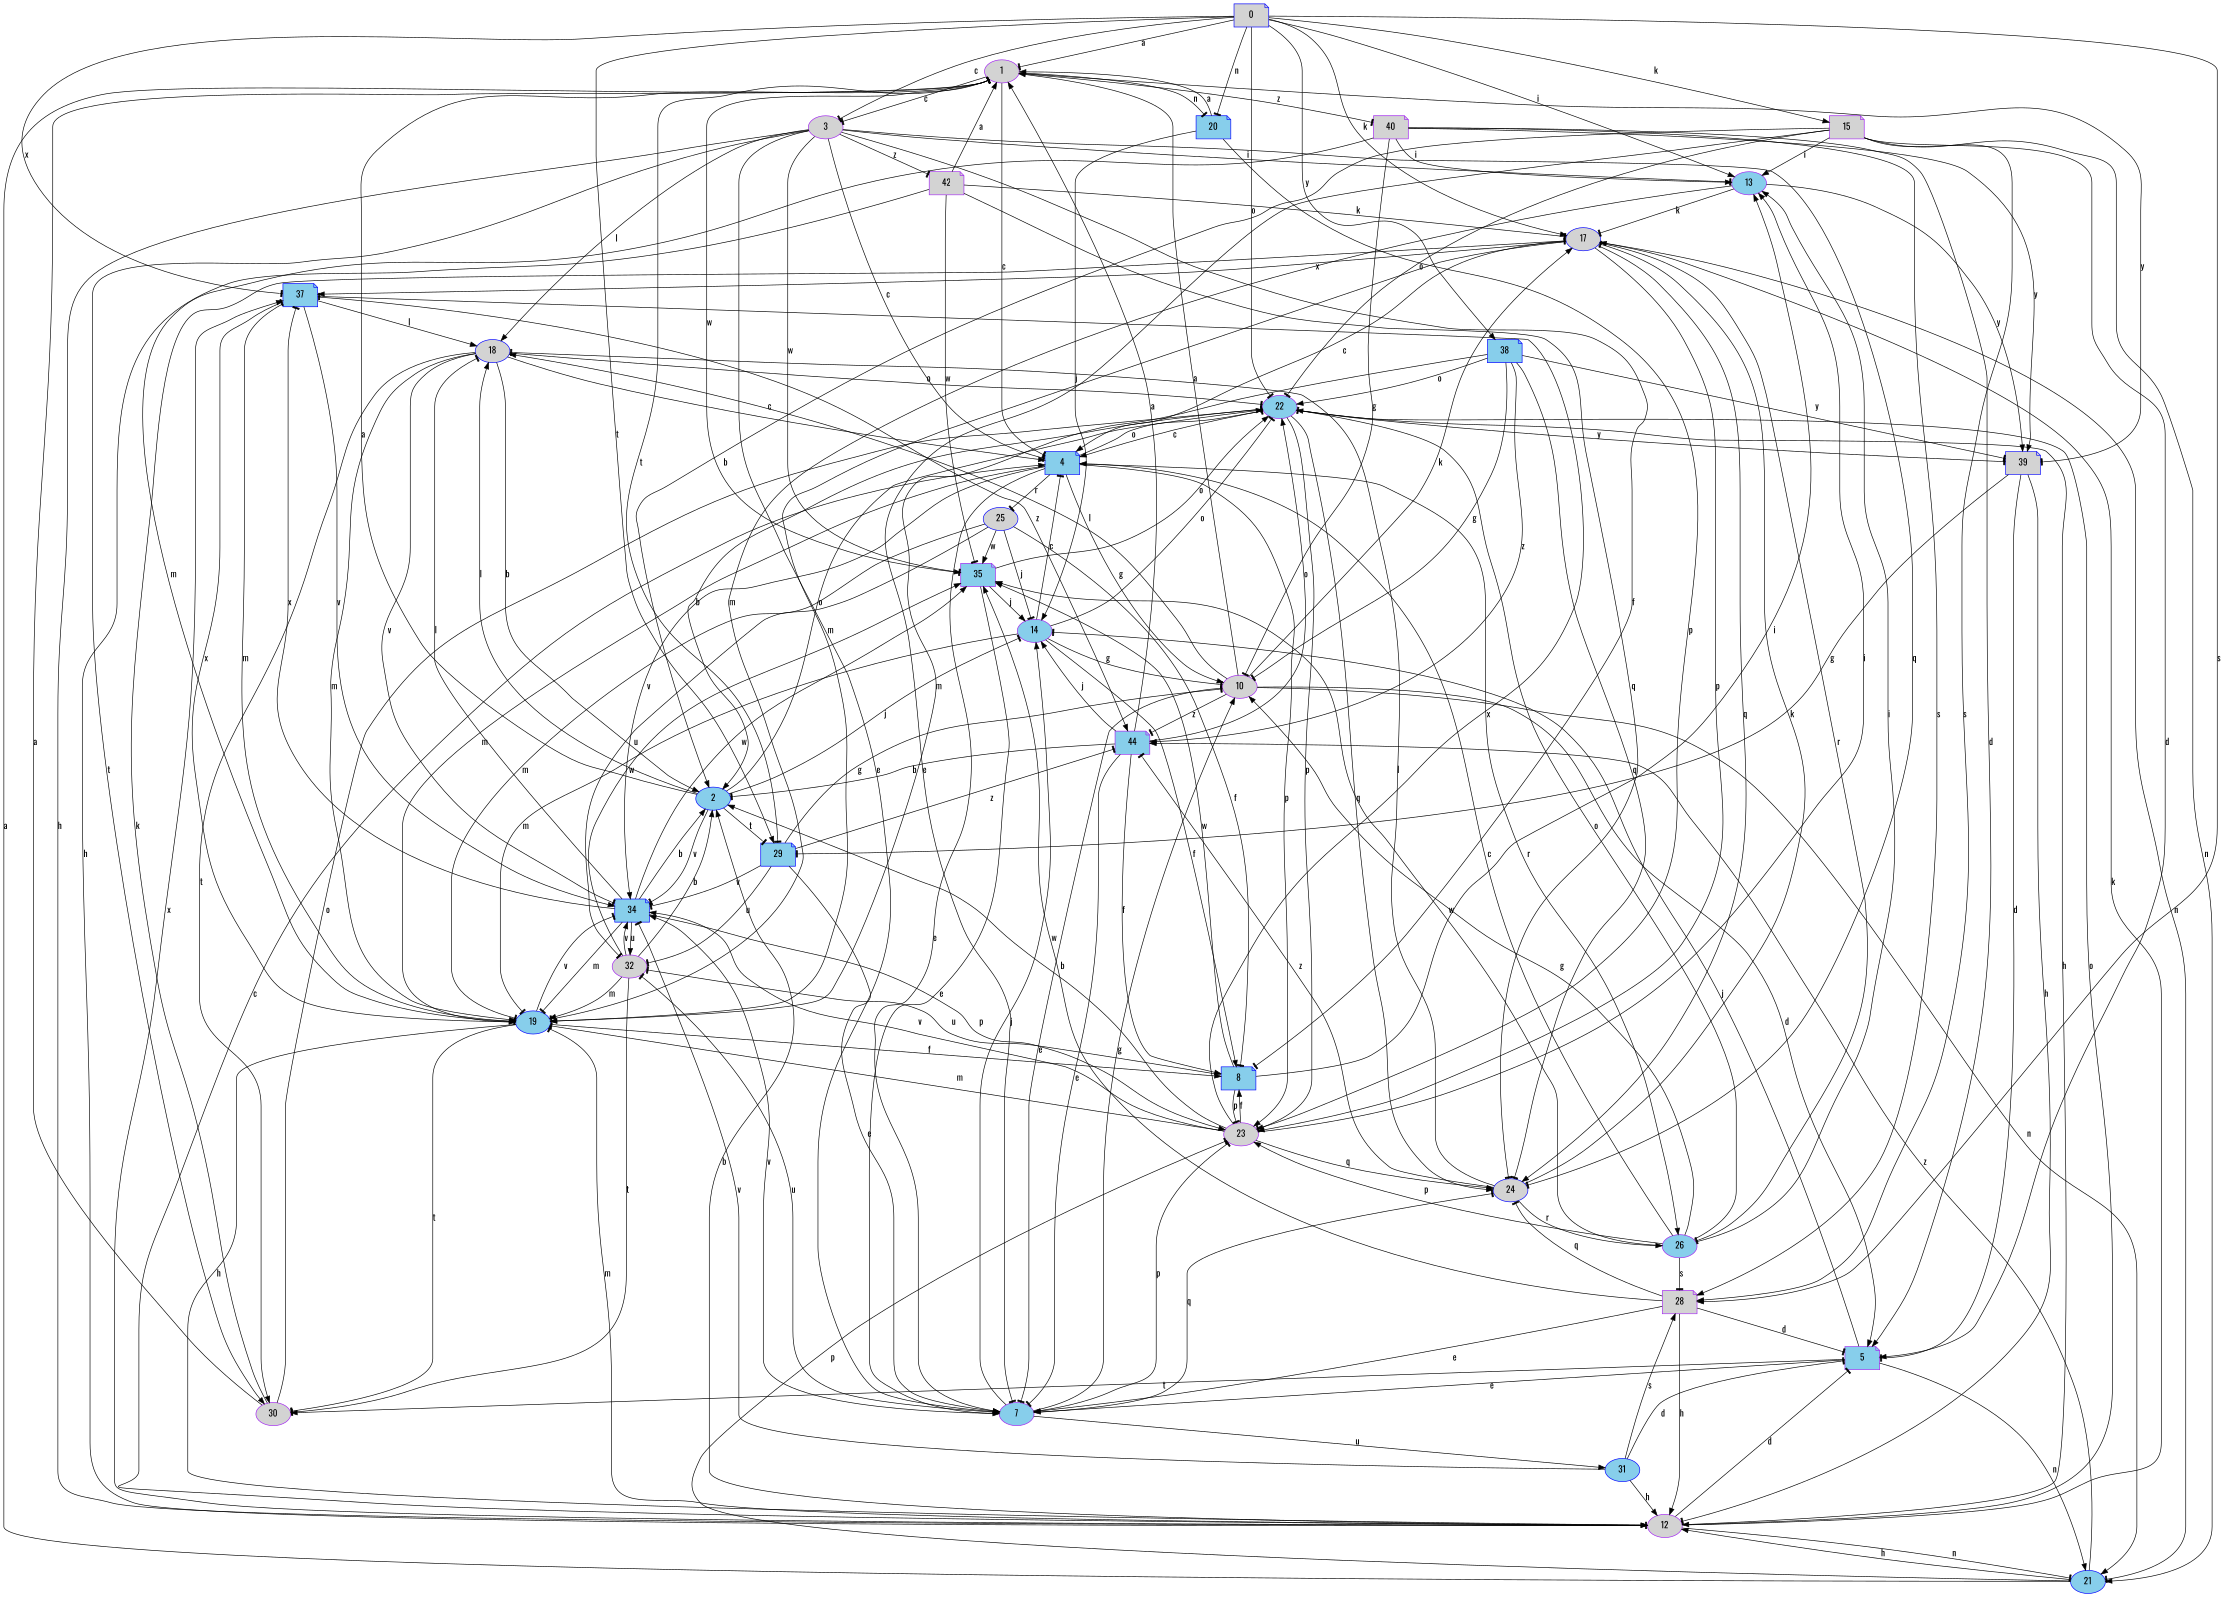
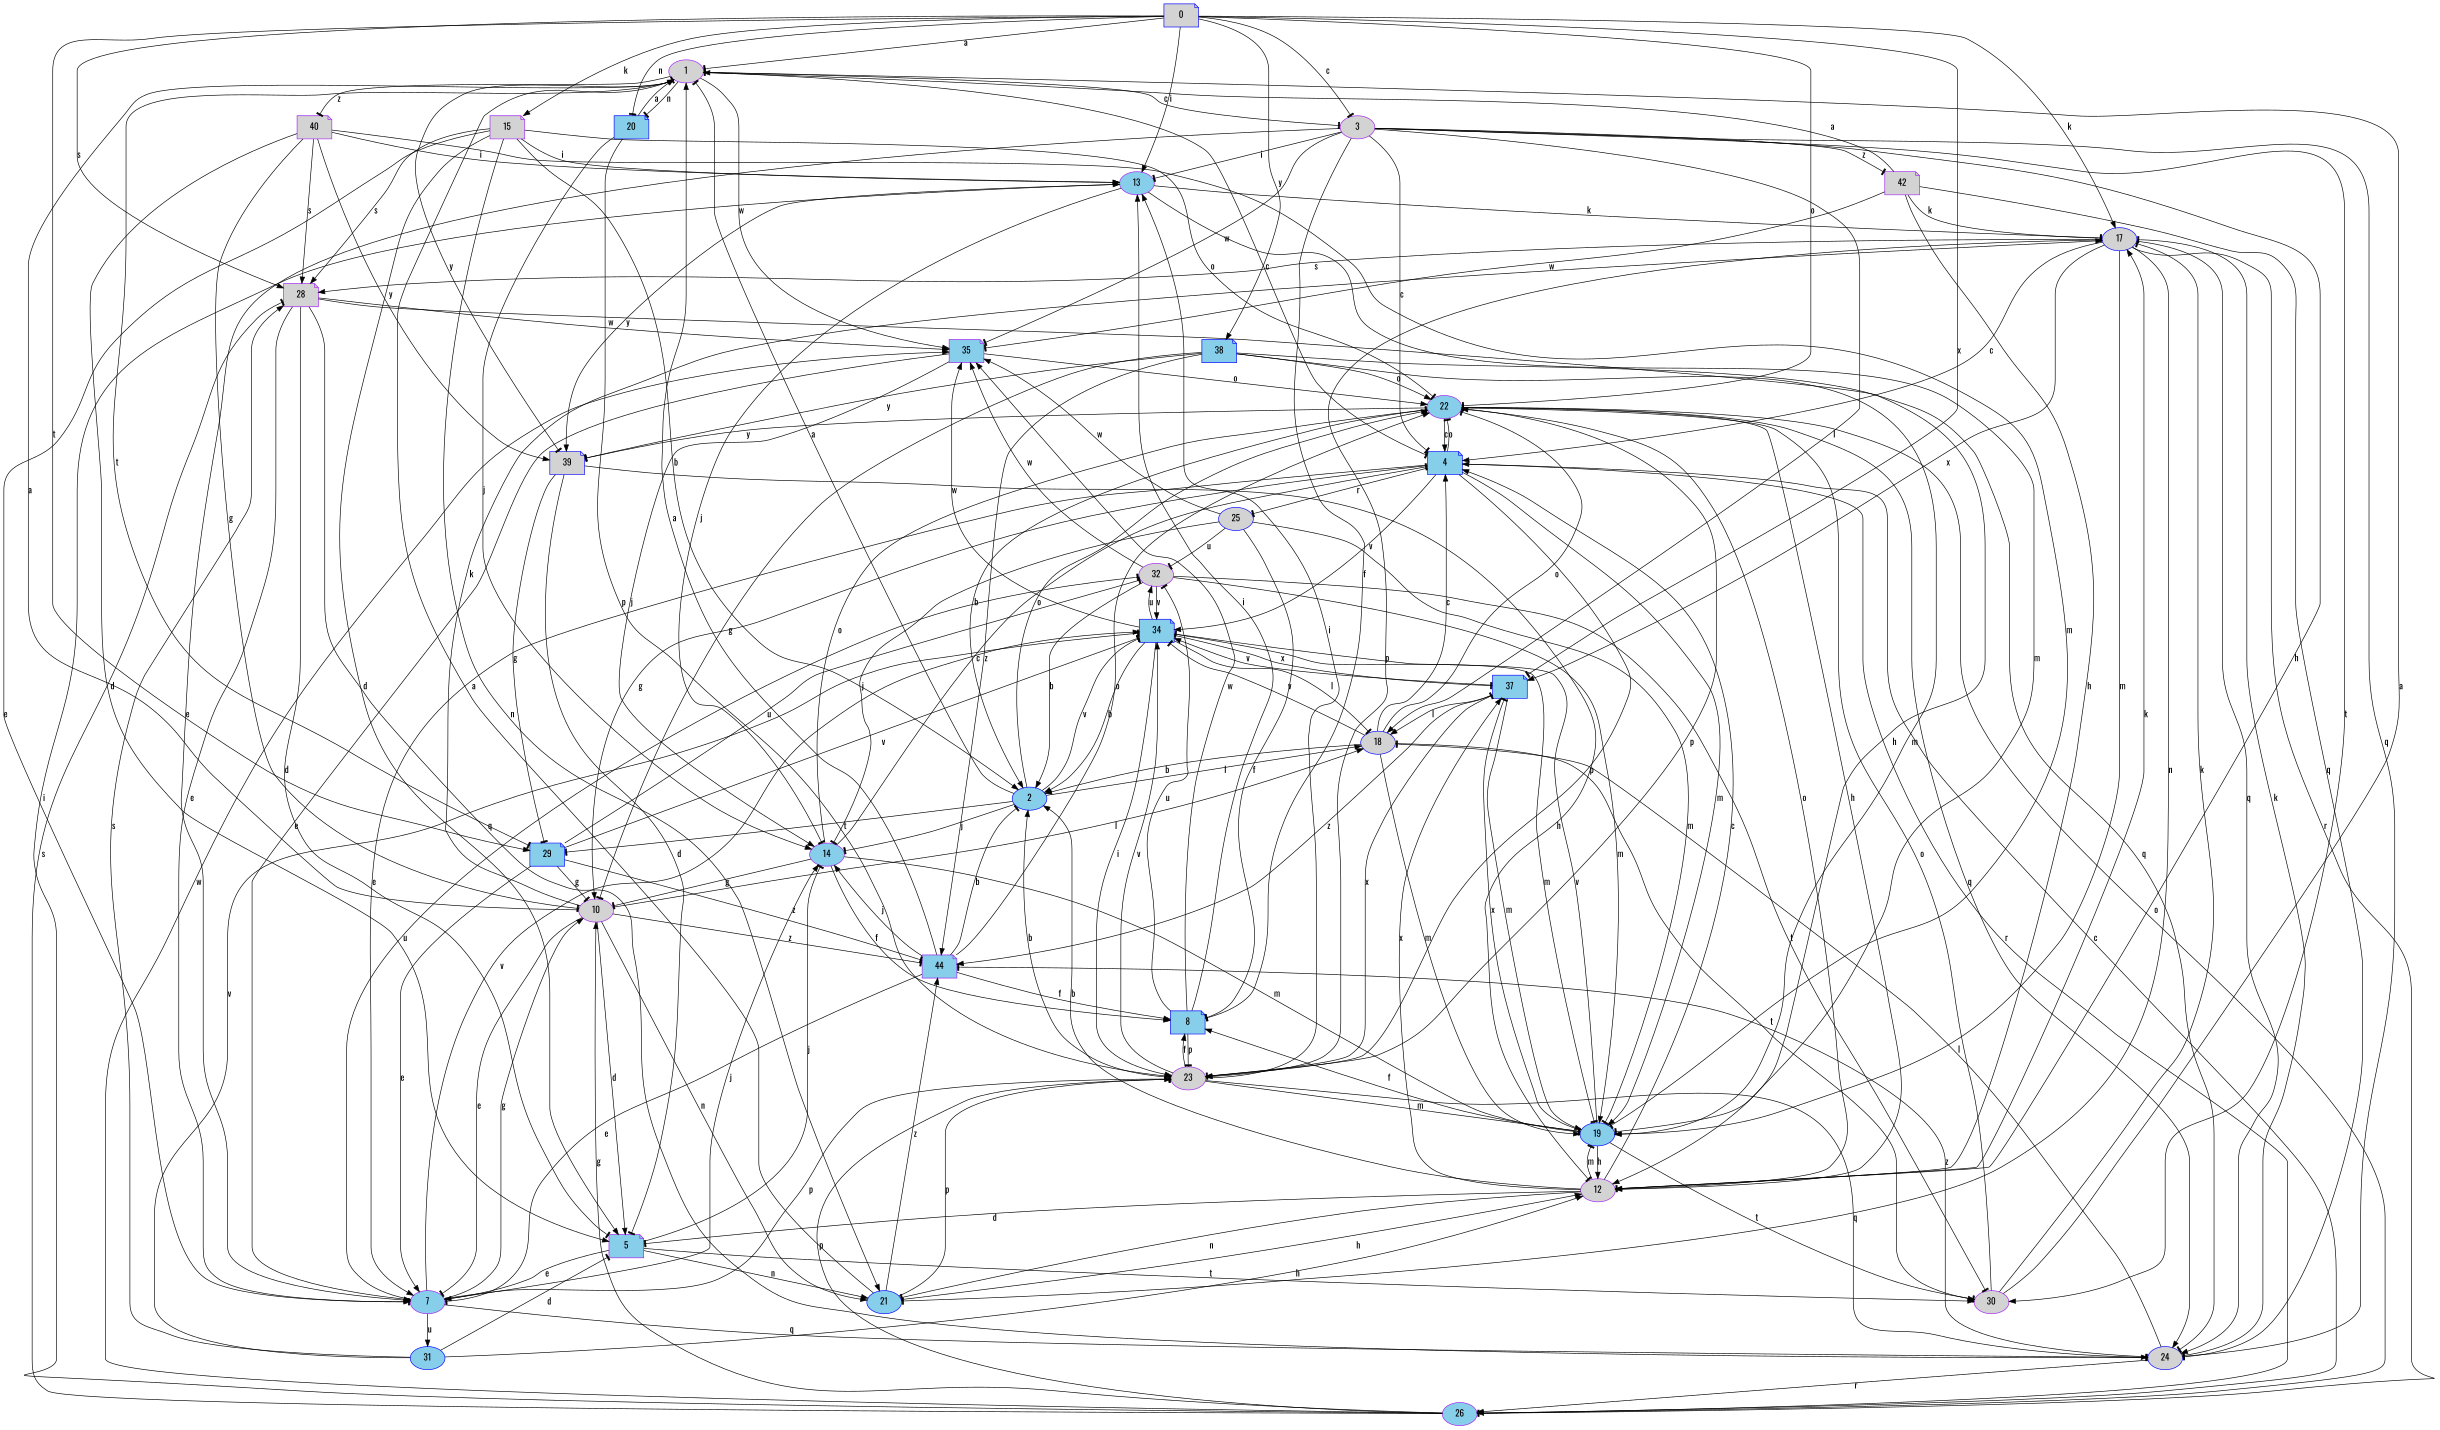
none -> (1080, 280)
none -> (743, 416)
(982, 1022) -> (1118, 855)
